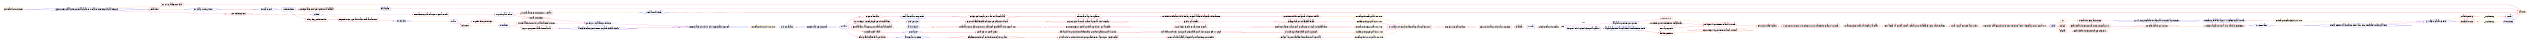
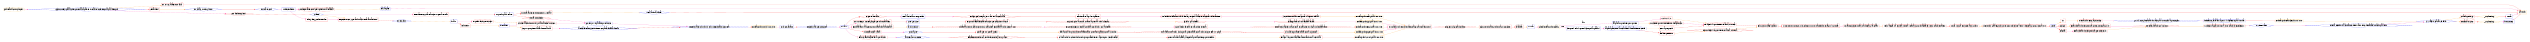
(1583, 23) -> (1583, 23)
